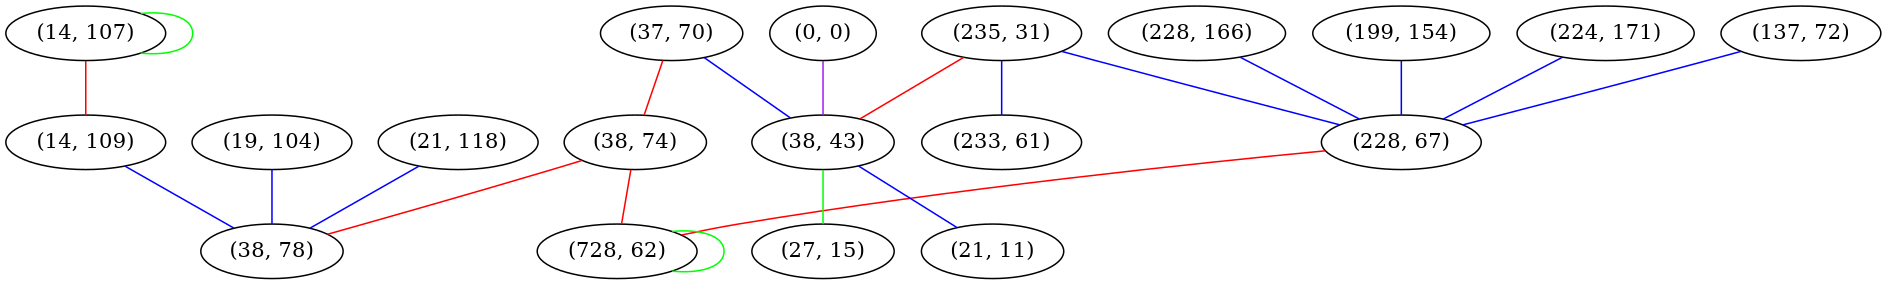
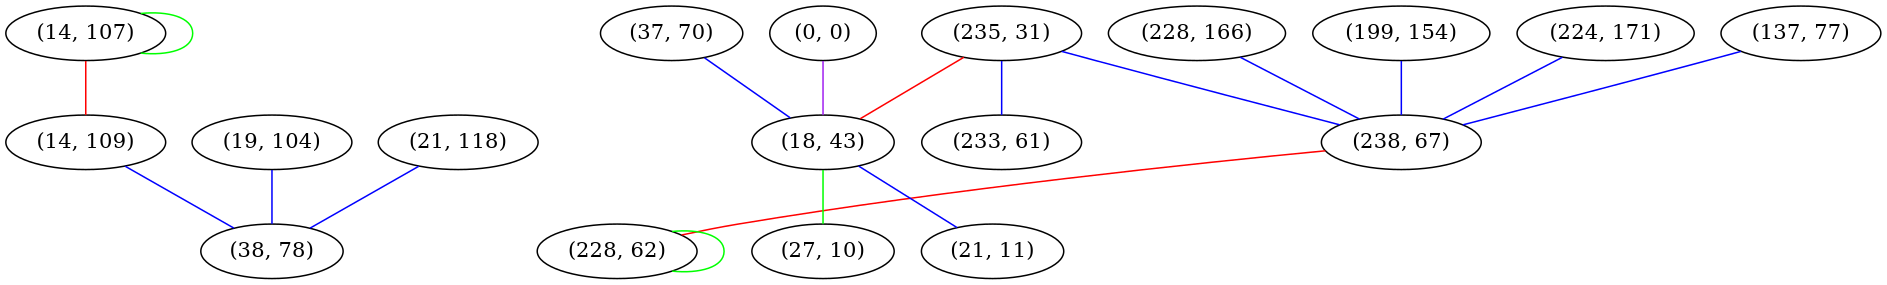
(1801, 33) -> (1801, 33)
(635, 142) -> none
(823, 142) -> (823, 142)
(1401, 142) -> (1401, 142)
(617, 251) -> (617, 251)
(823, 251) -> (823, 251)
